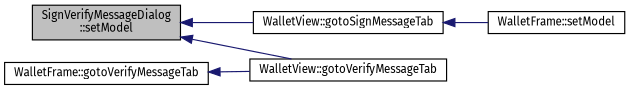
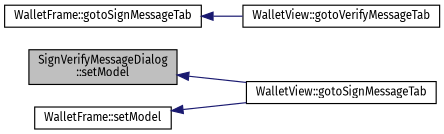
(472, 23) -> (215, 106)
(242, 49) -> none
(106, 73) -> (103, 16)
